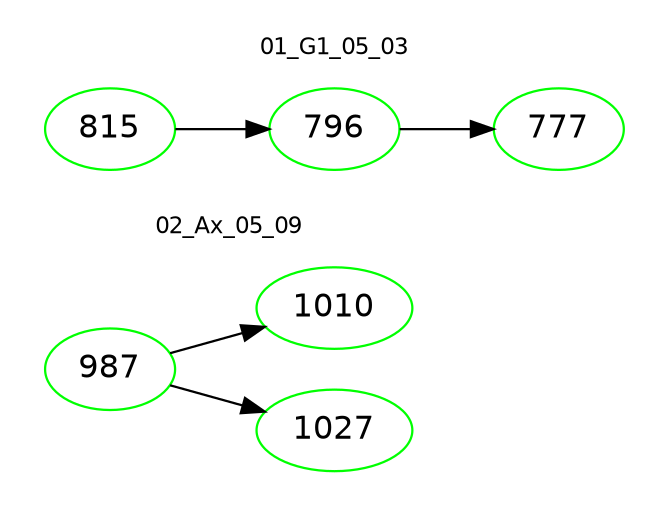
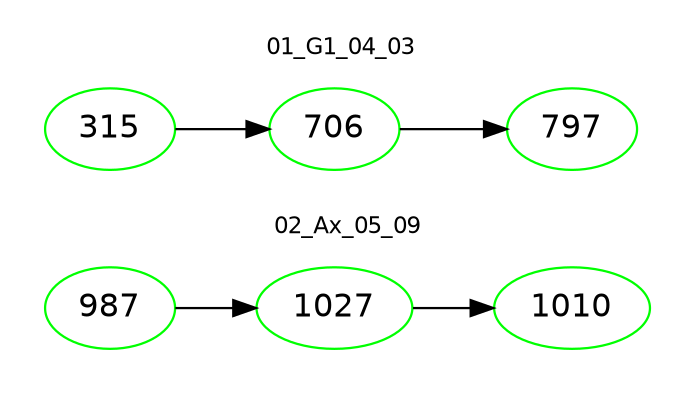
(334, 49) -> (341, 49)
(110, 129) -> (110, 129)
(334, 129) -> (334, 129)
(559, 129) -> (572, 129)
(206, 343) -> (442, 308)
